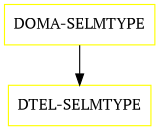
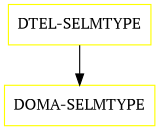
(80, 60) -> (80, 60)
